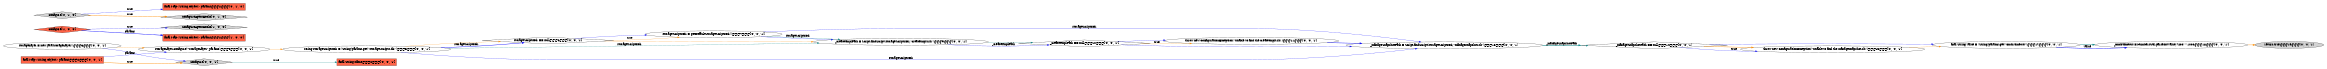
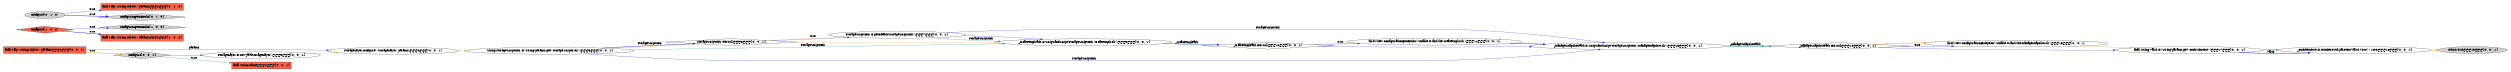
(62, 15) -> (45, 15)
(126, 16) -> (85, 16)
(130, 32) -> (92, 32)
(143, 55) -> (185, 55)
